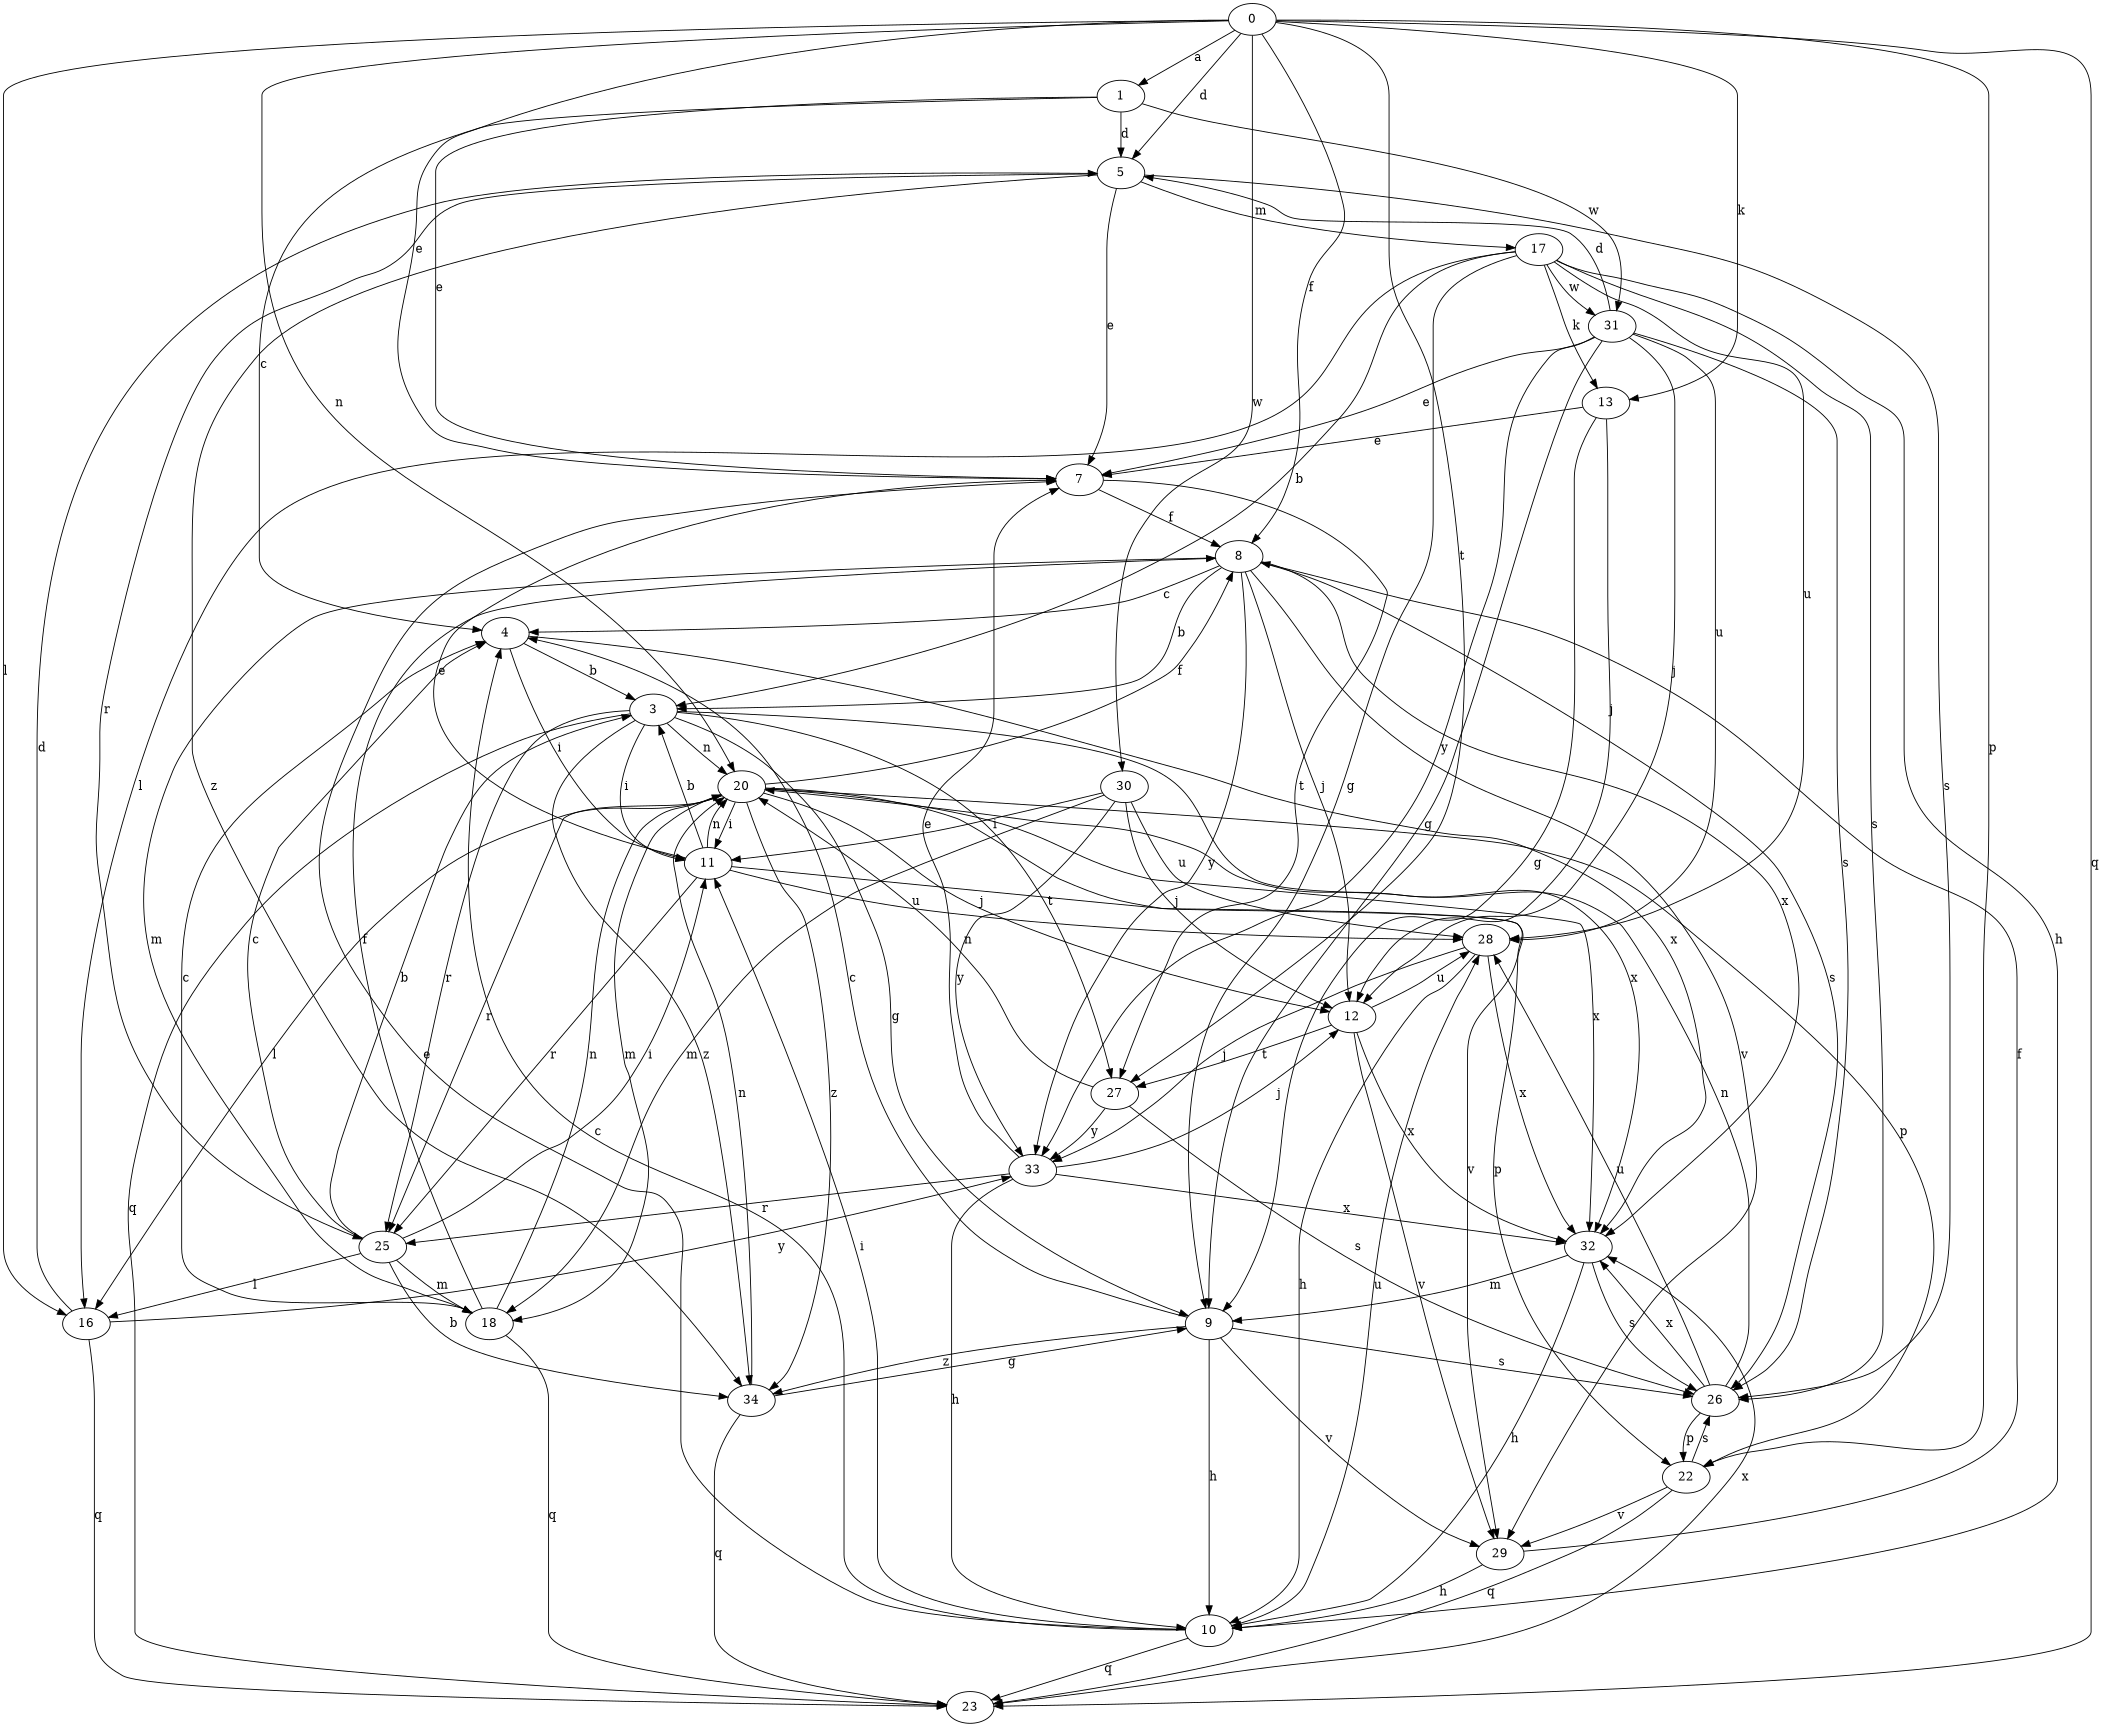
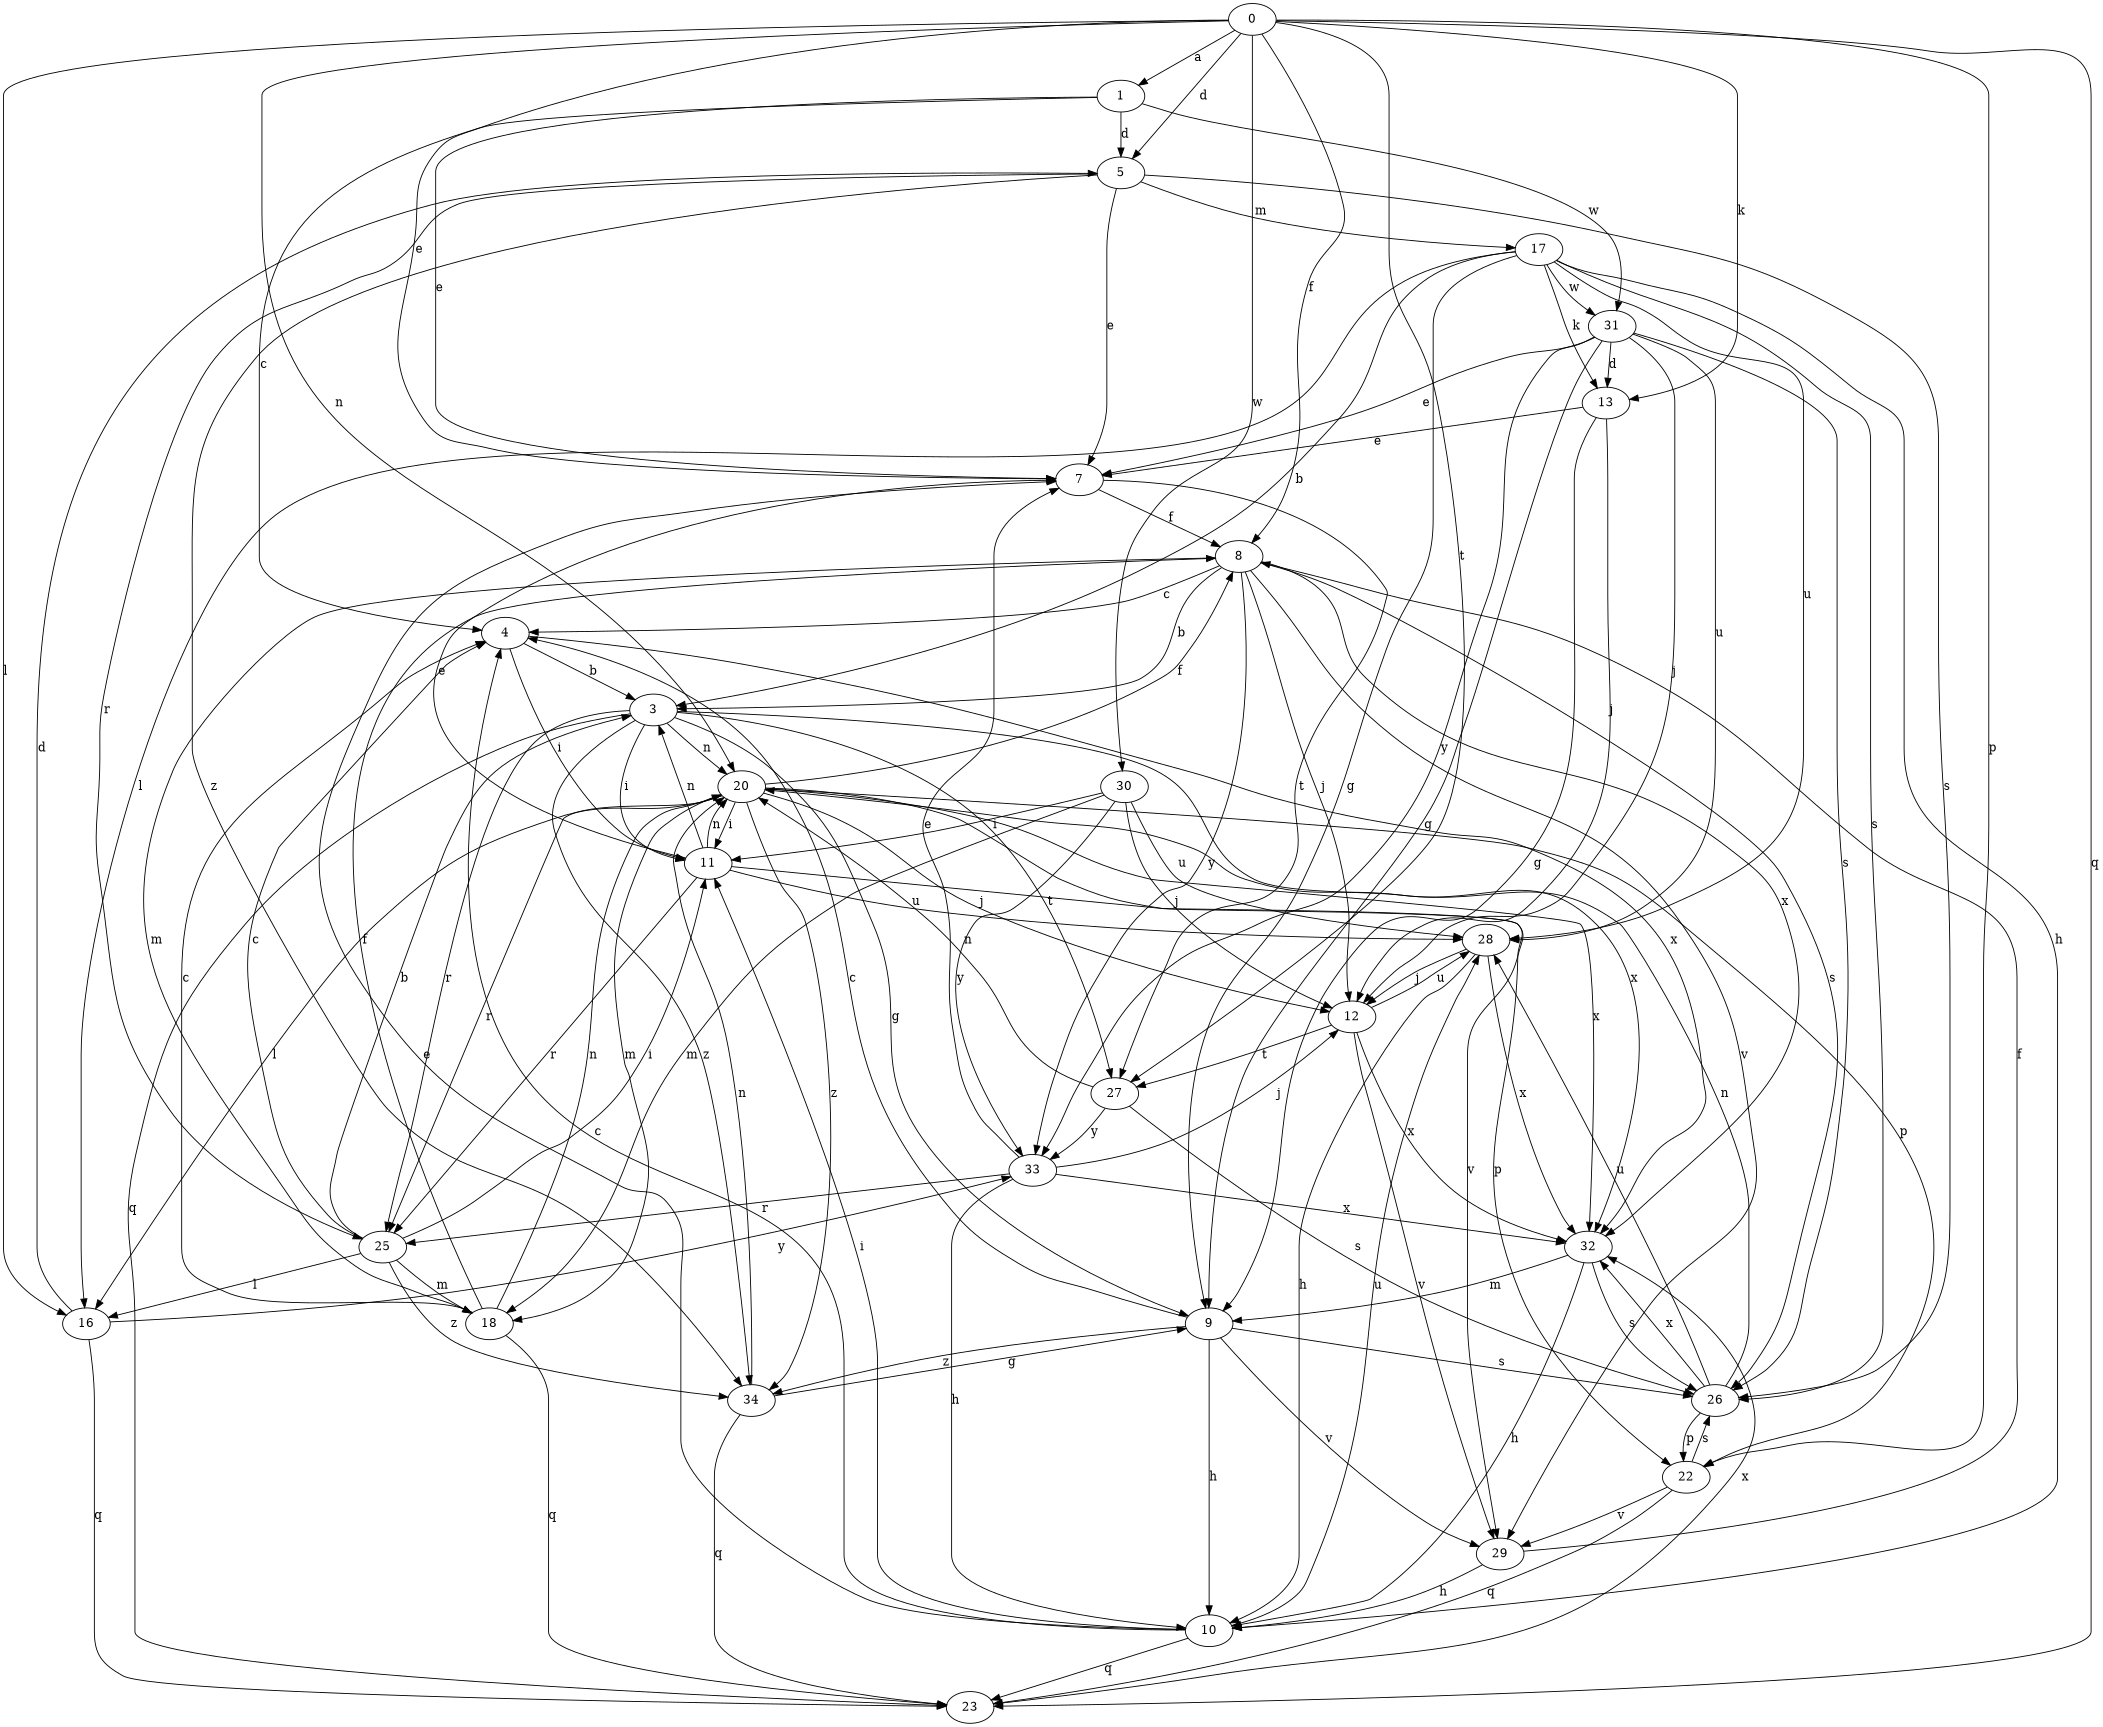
(1403, 222) -> (1609, 360)
(691, 787) -> (691, 787)
(1251, 1032) -> (1418, 970)
(454, 1324) -> (454, 1324)
